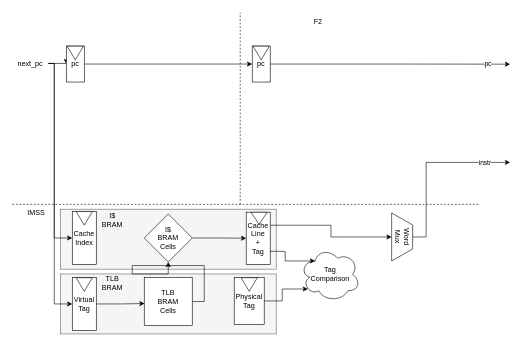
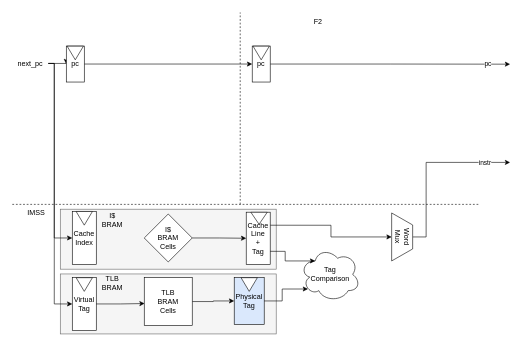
(168, 266) -> (209, 302)
(249, 301) -> (249, 301)
